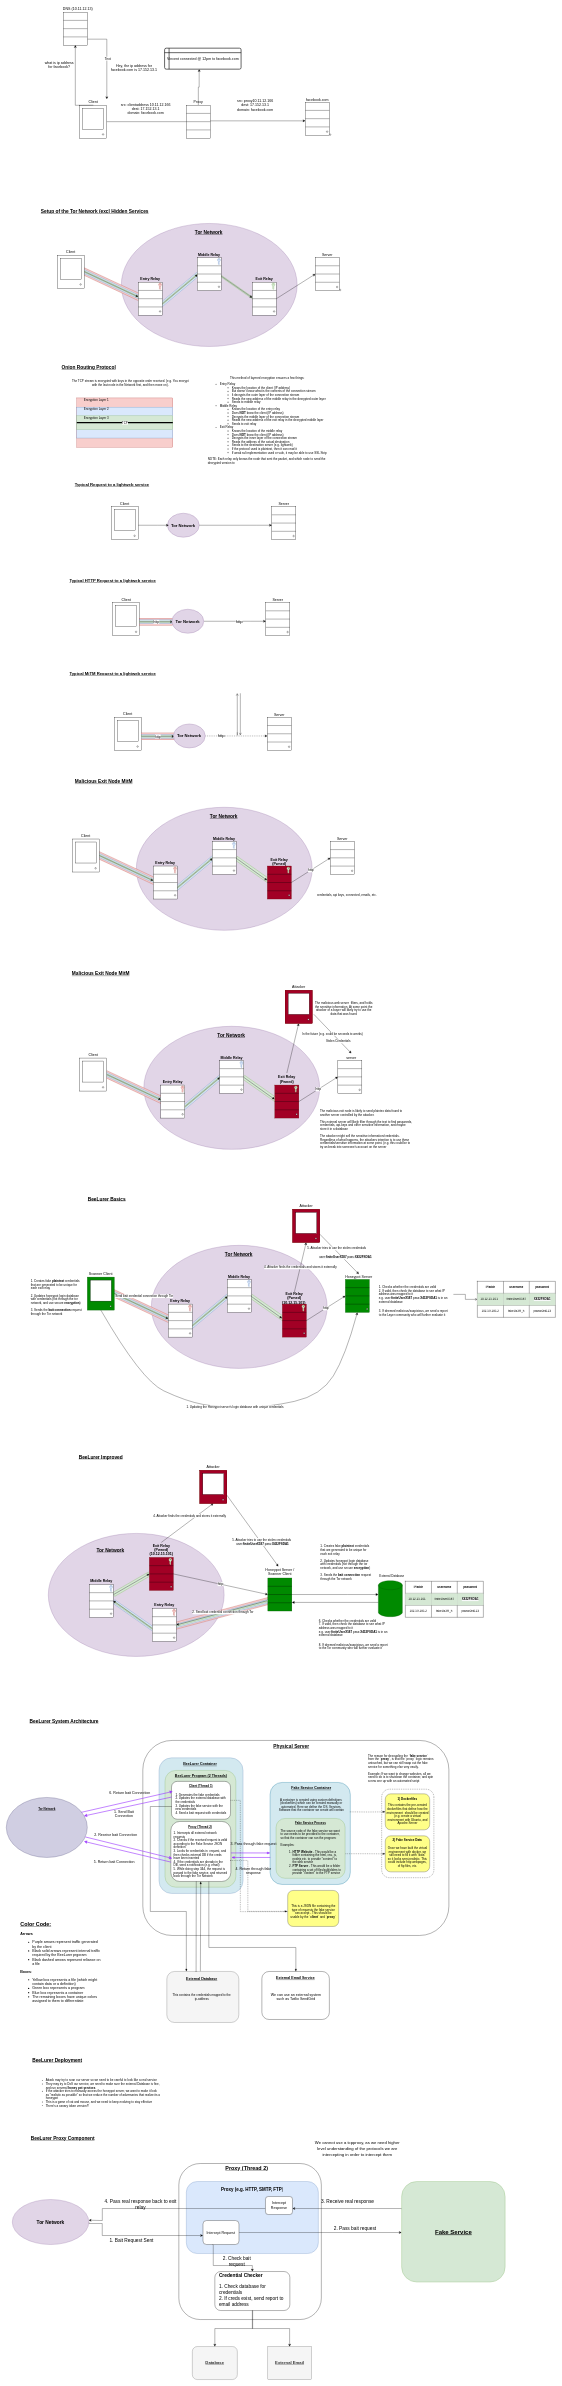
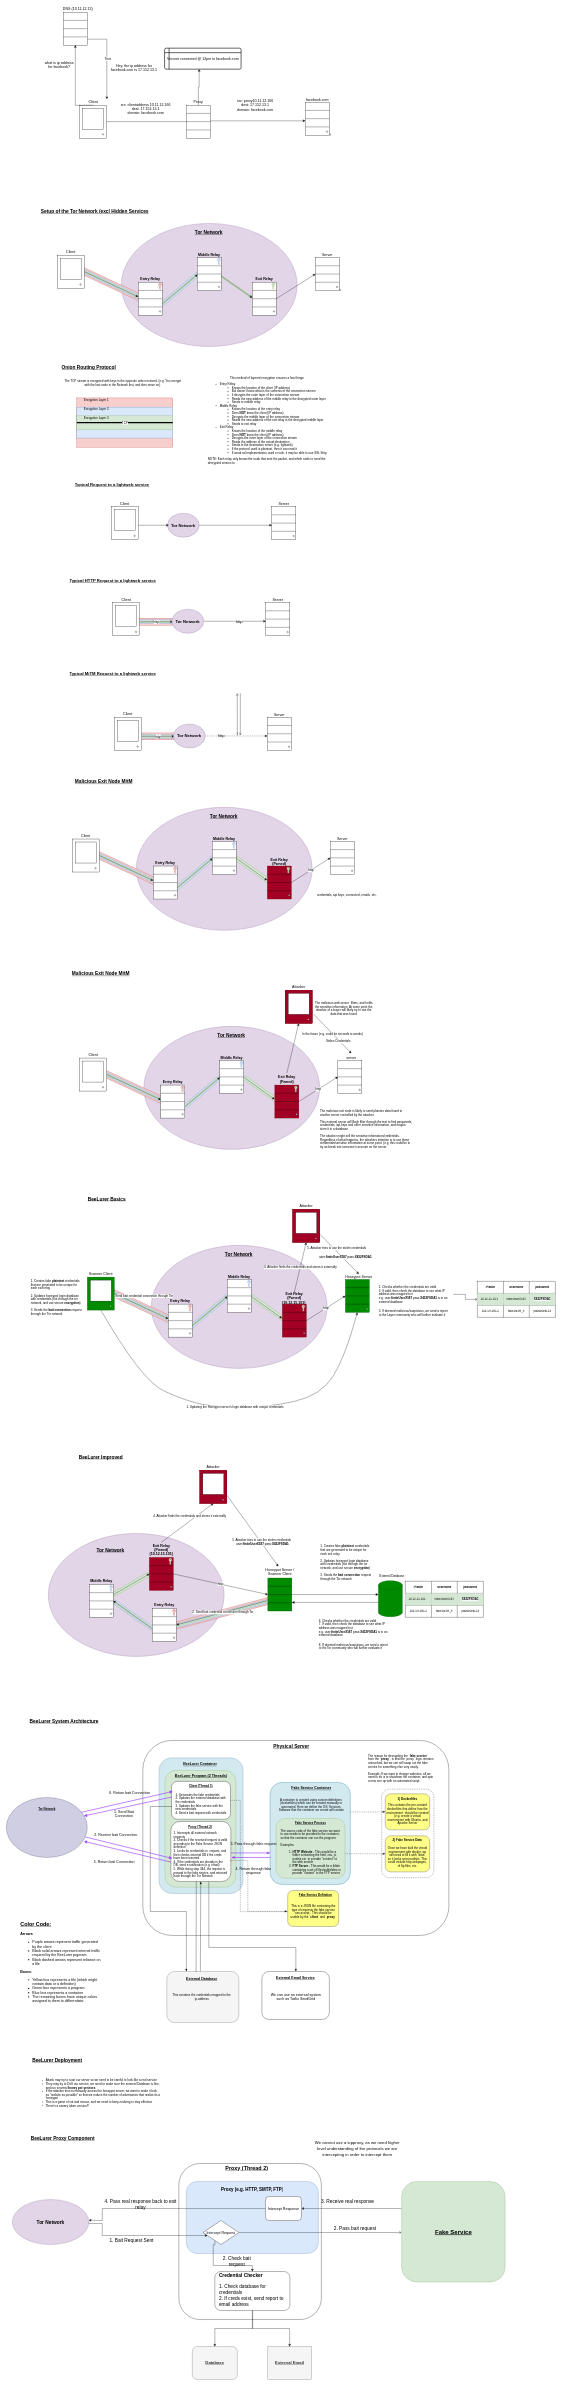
(130, 383) -> (123, 383)
none -> (315, 1895)
(279, 2205) -> (283, 2208)
(221, 2232) -> (221, 2232)
(398, 2232) -> (399, 2232)
